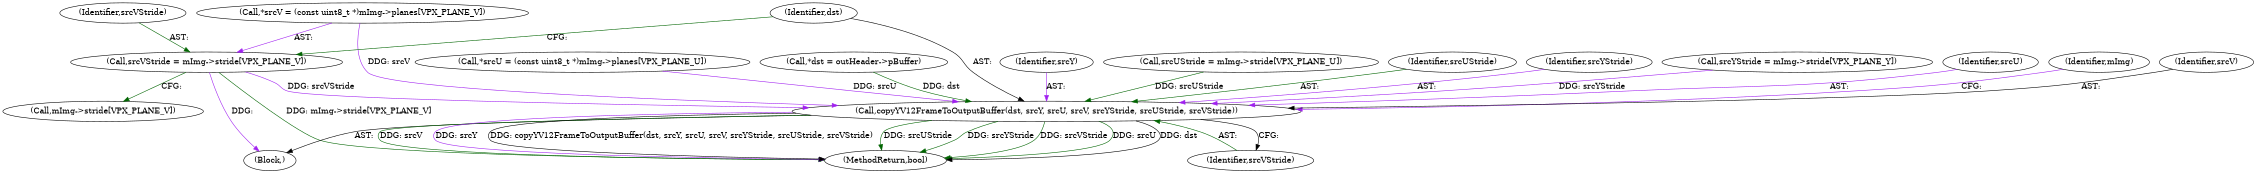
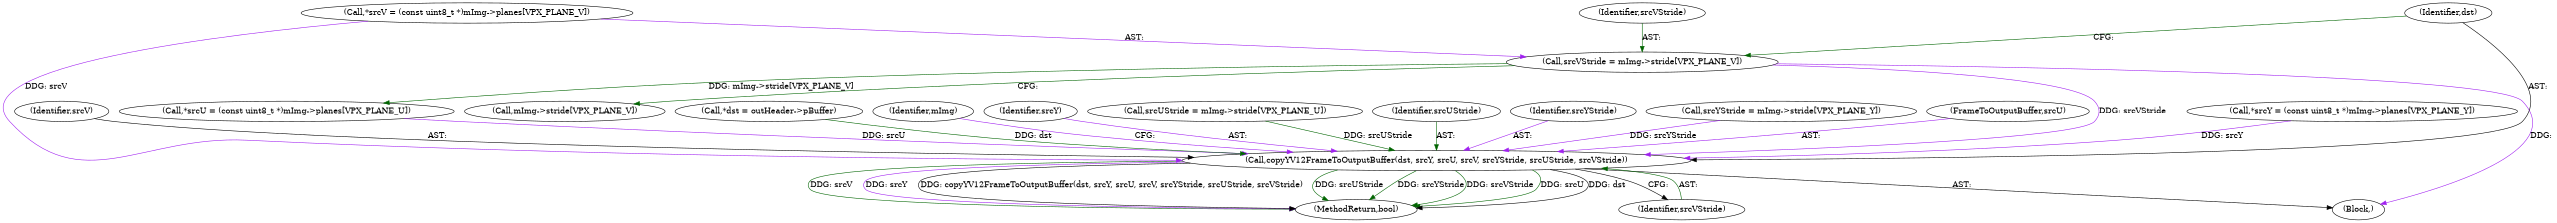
(1991, 62) -> (2008, 111)
none -> (2352, 111)
(399, 150) -> (948, 74)
